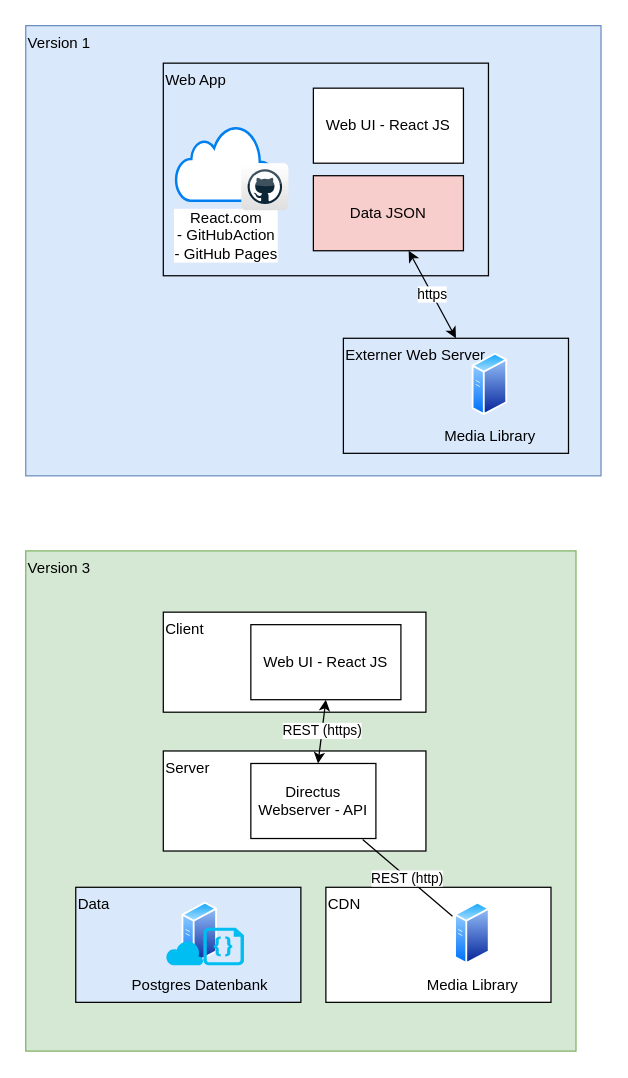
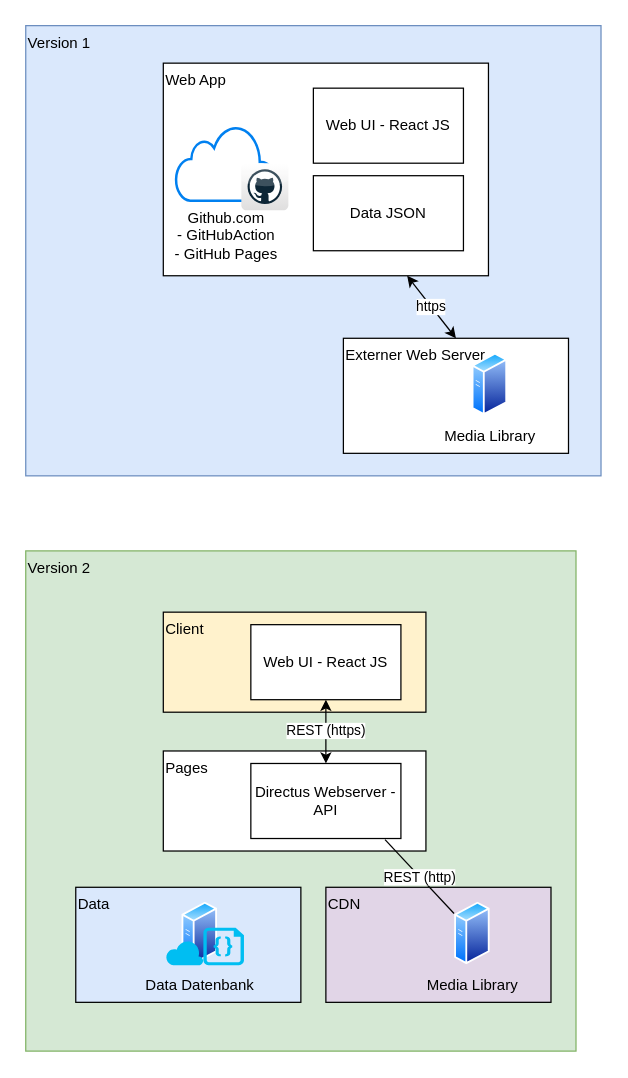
(326, 169) -> (326, 169)
(388, 213) -> (388, 213)
(226, 236) -> (226, 236)
(432, 295) -> (432, 307)
(456, 396) -> (456, 396)
(62, 568) -> (62, 568)
(187, 630) -> (187, 630)
(191, 768) -> (187, 768)
(313, 801) -> (326, 801)
(438, 944) -> (438, 944)
(200, 986) -> (200, 986)
